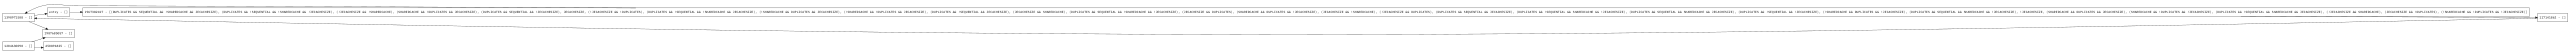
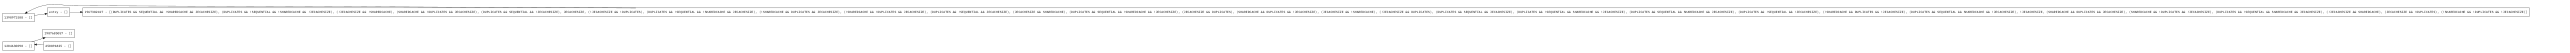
(2553, 18) -> none
(37, 25) -> none
(38, 48) -> (40, 45)
